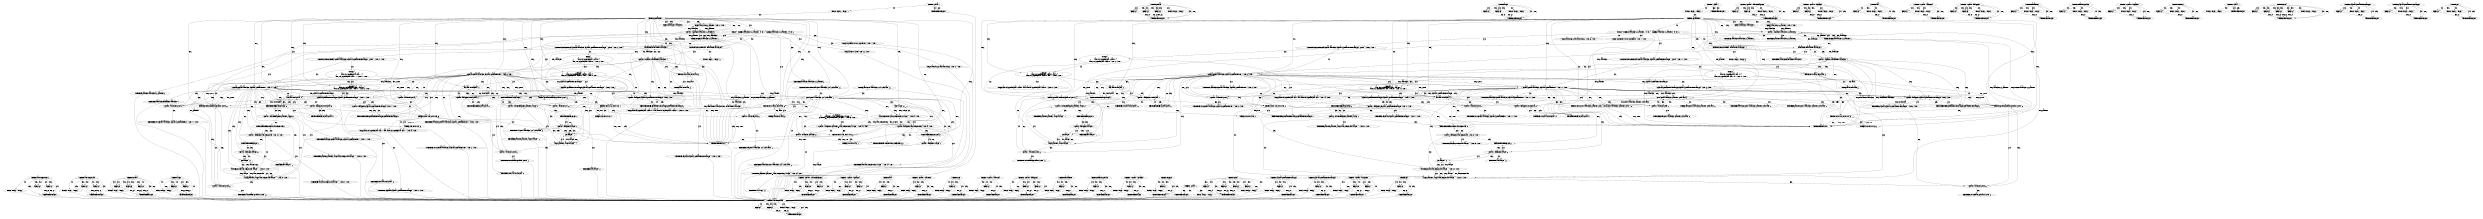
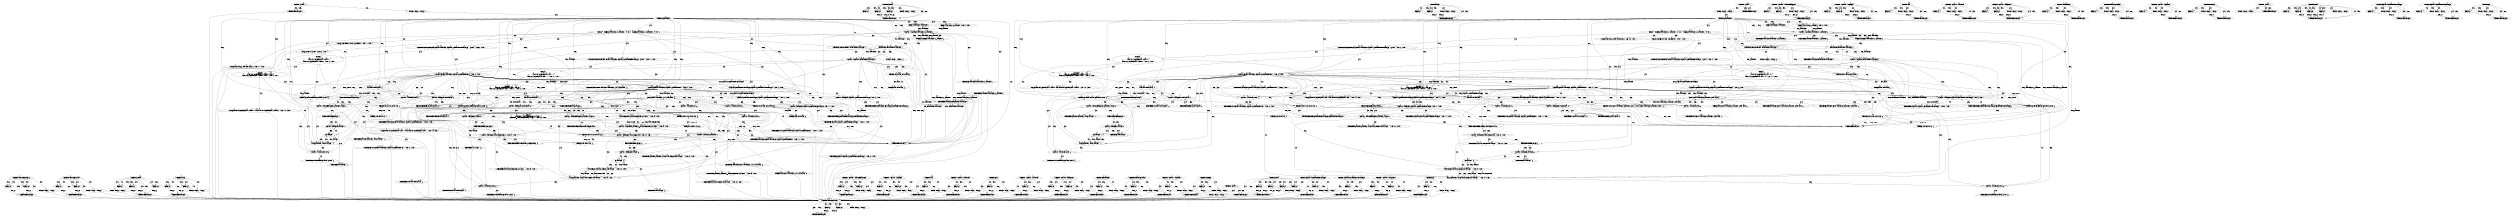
(854, 94) -> (730, 115)
(526, 131) -> none
(922, 131) -> (490, 131)
(756, 148) -> none
